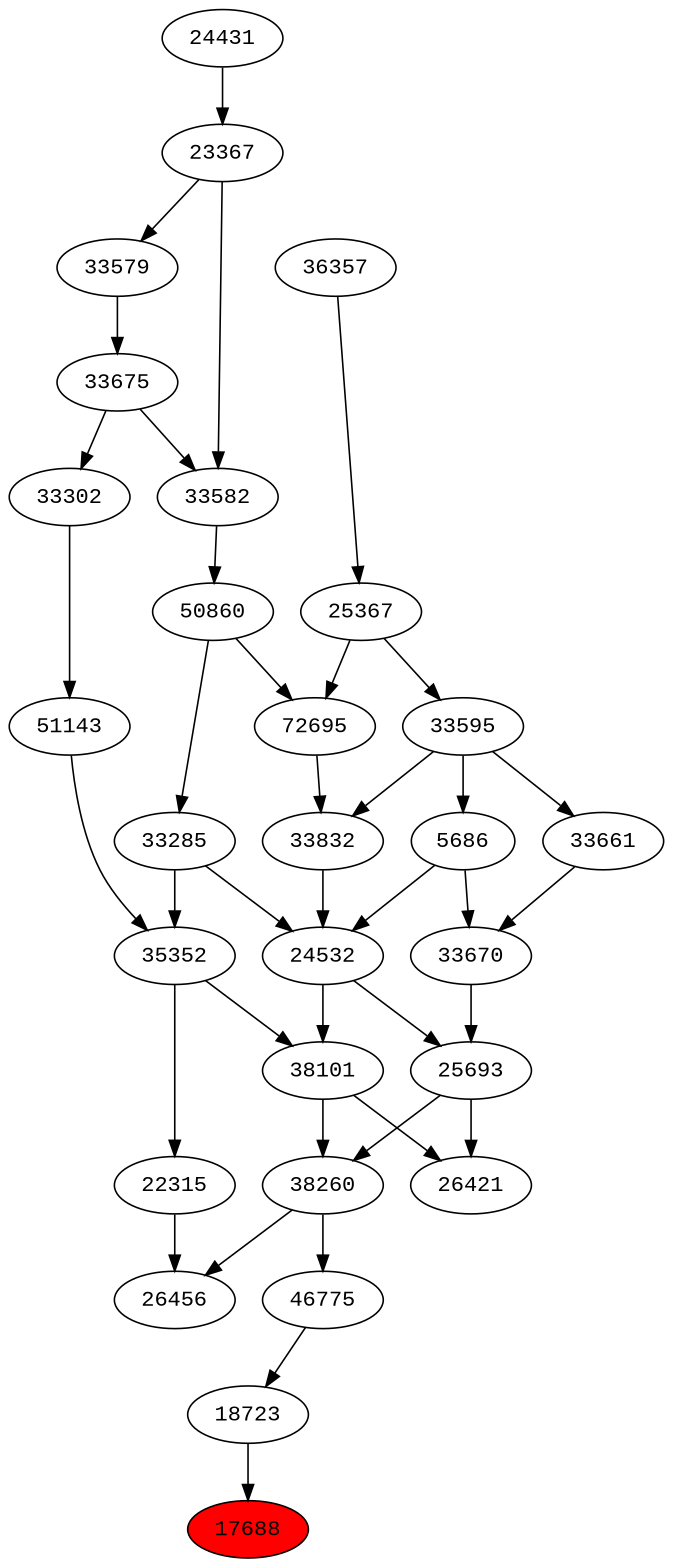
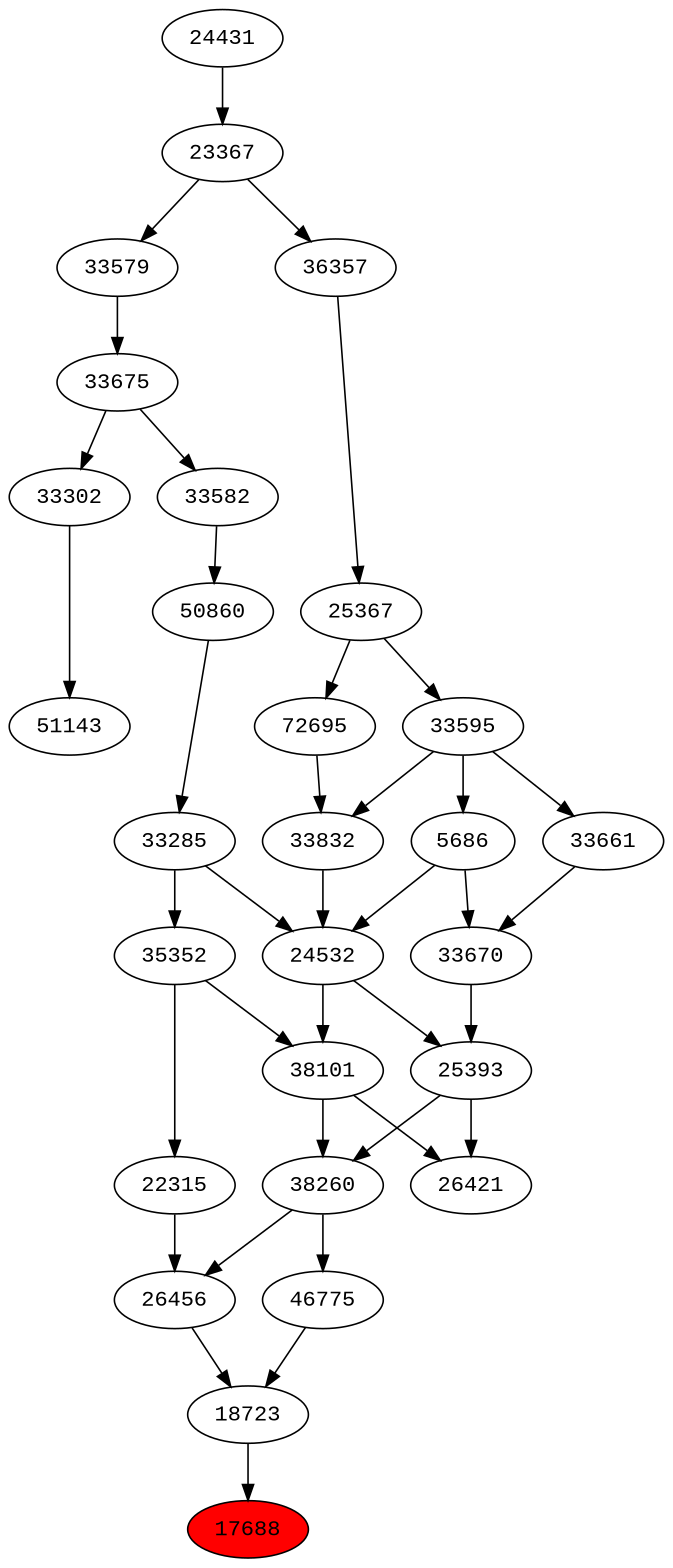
(220, 317) -> (273, 205)
(259, 663) -> none
(89, 843) -> none
(471, 1071) -> (471, 1071)
none -> (207, 1351)
